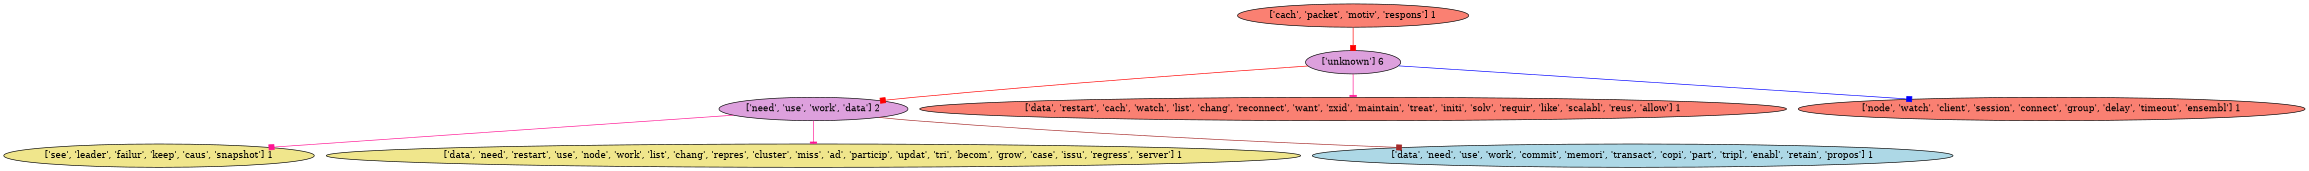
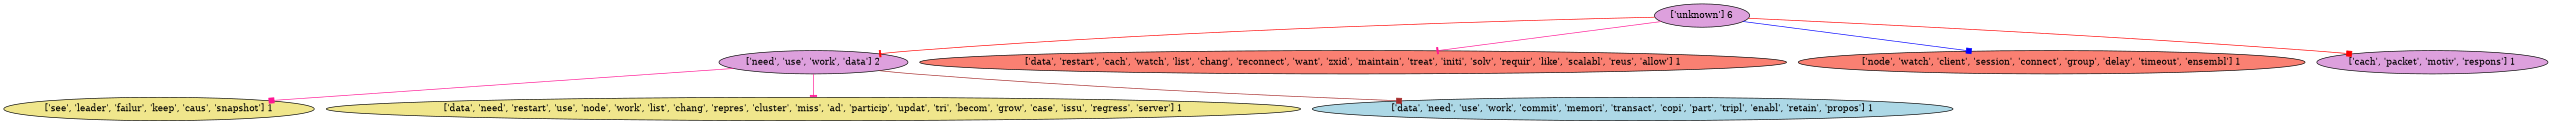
(1353, 16) -> (2432, 62)
(1353, 36) -> (2047, 34)
(1097, 82) -> (1268, 30)
